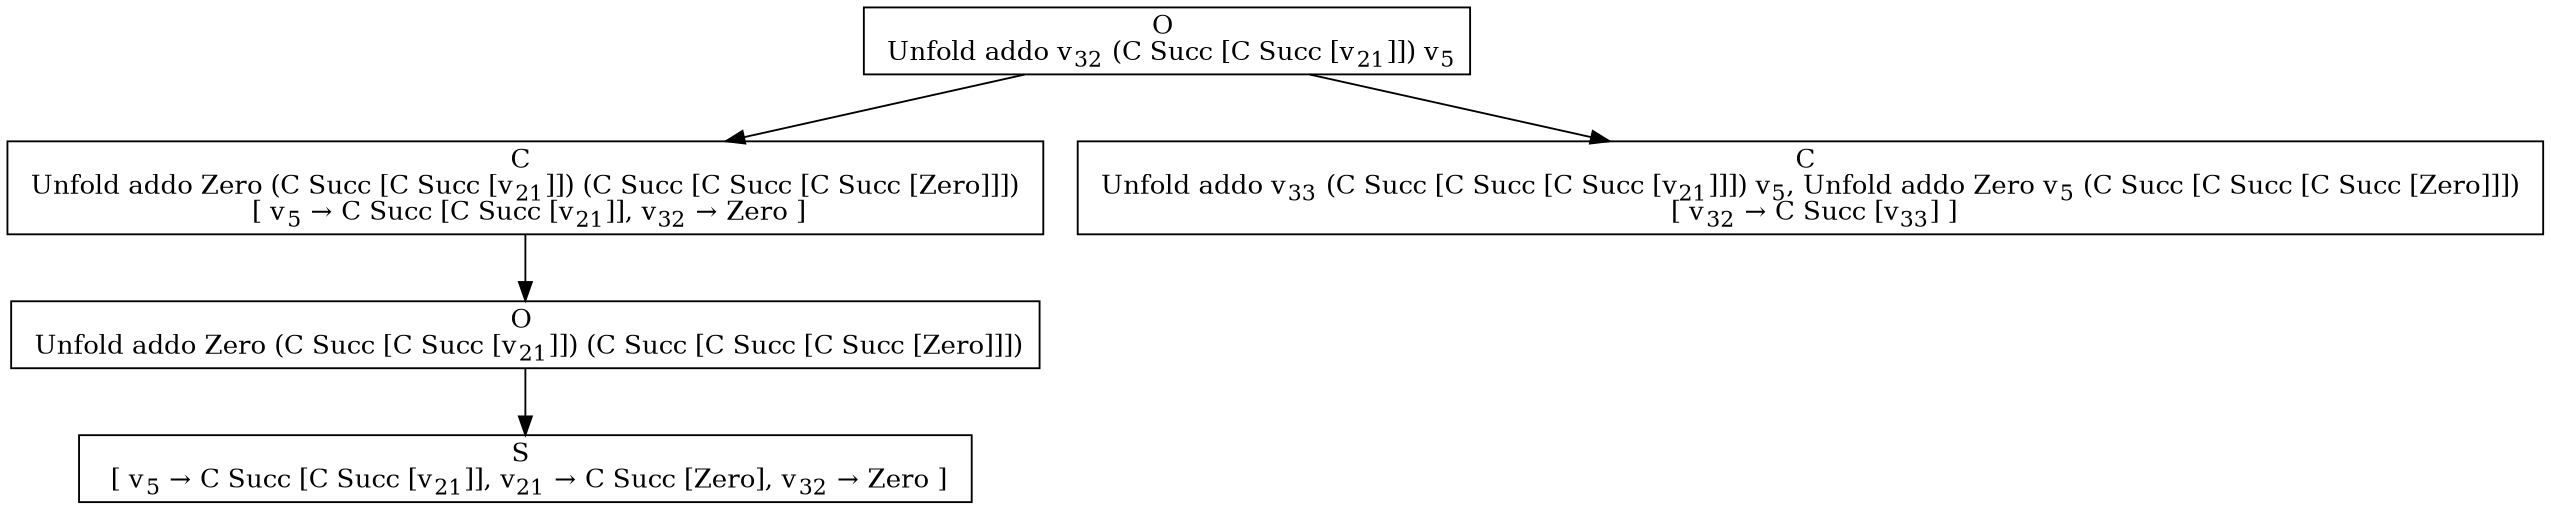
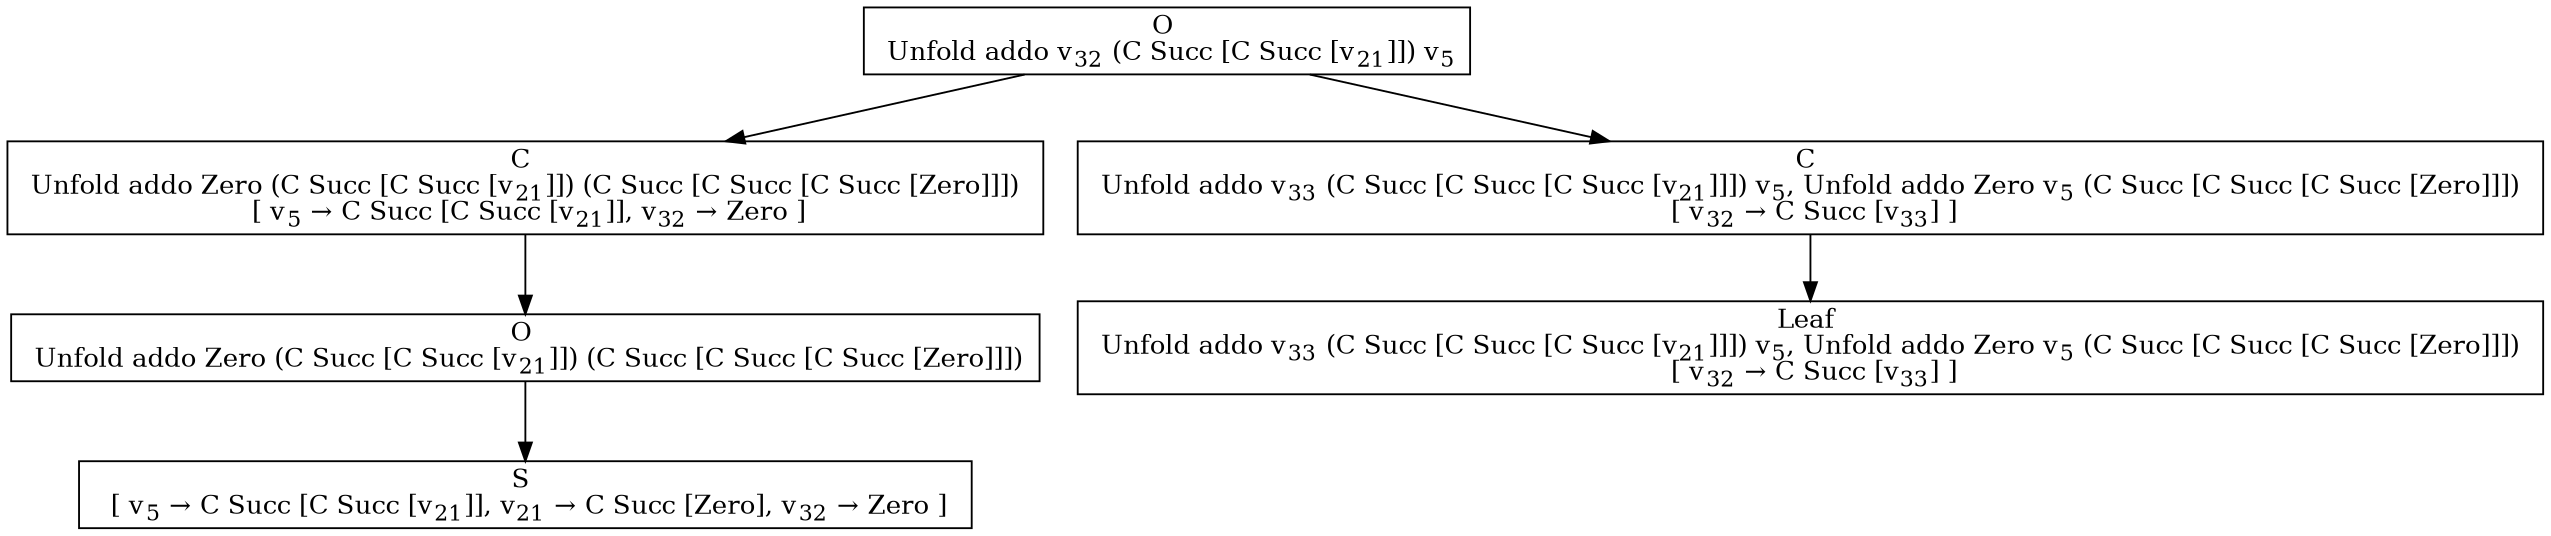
none -> (1810, 348)
